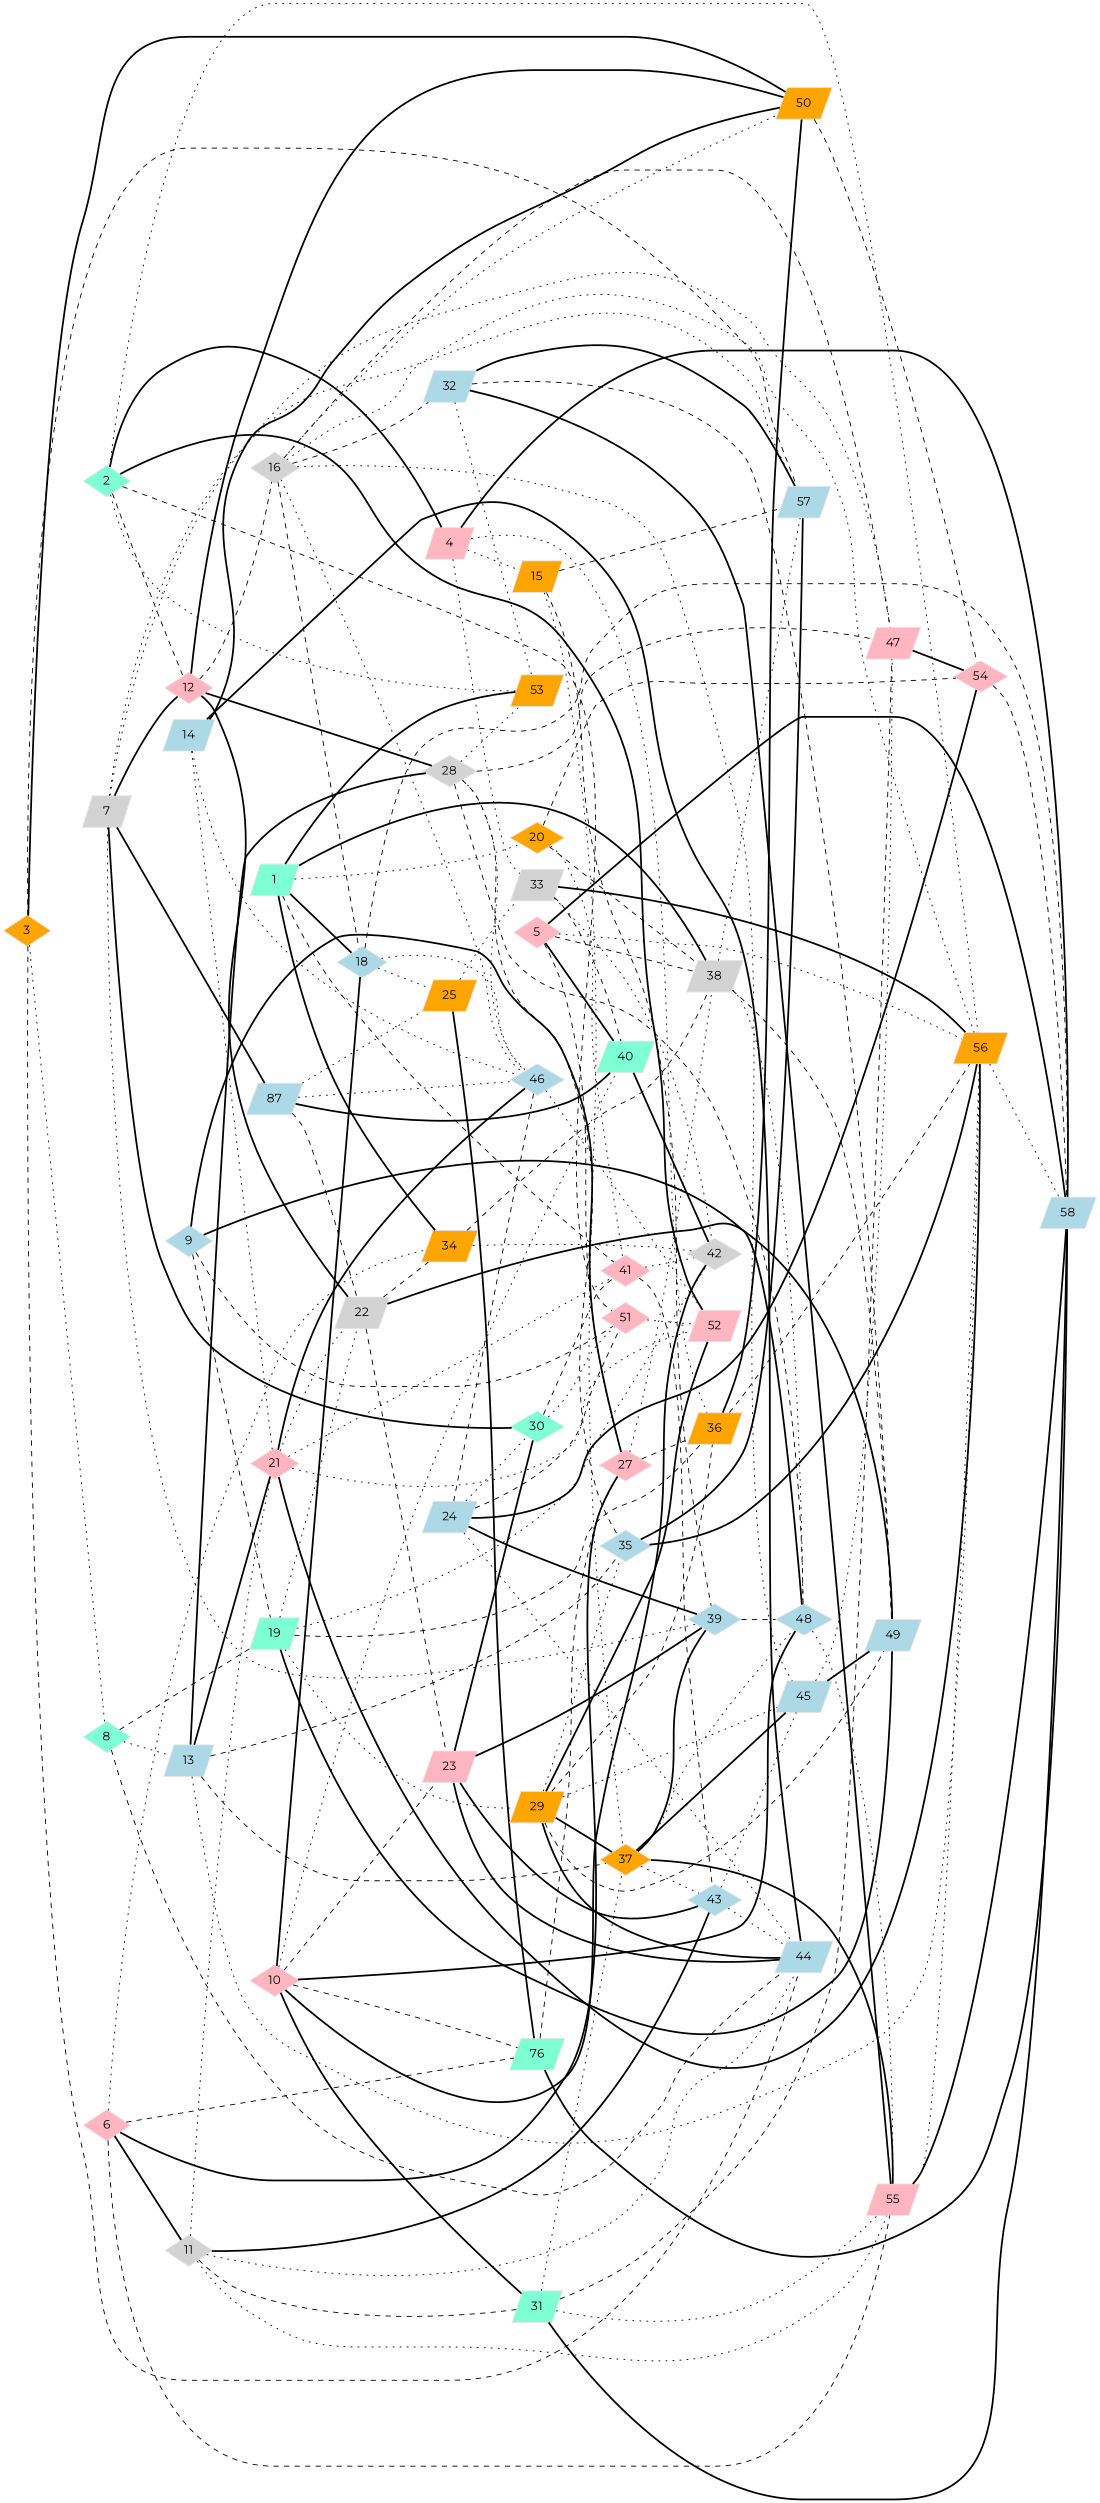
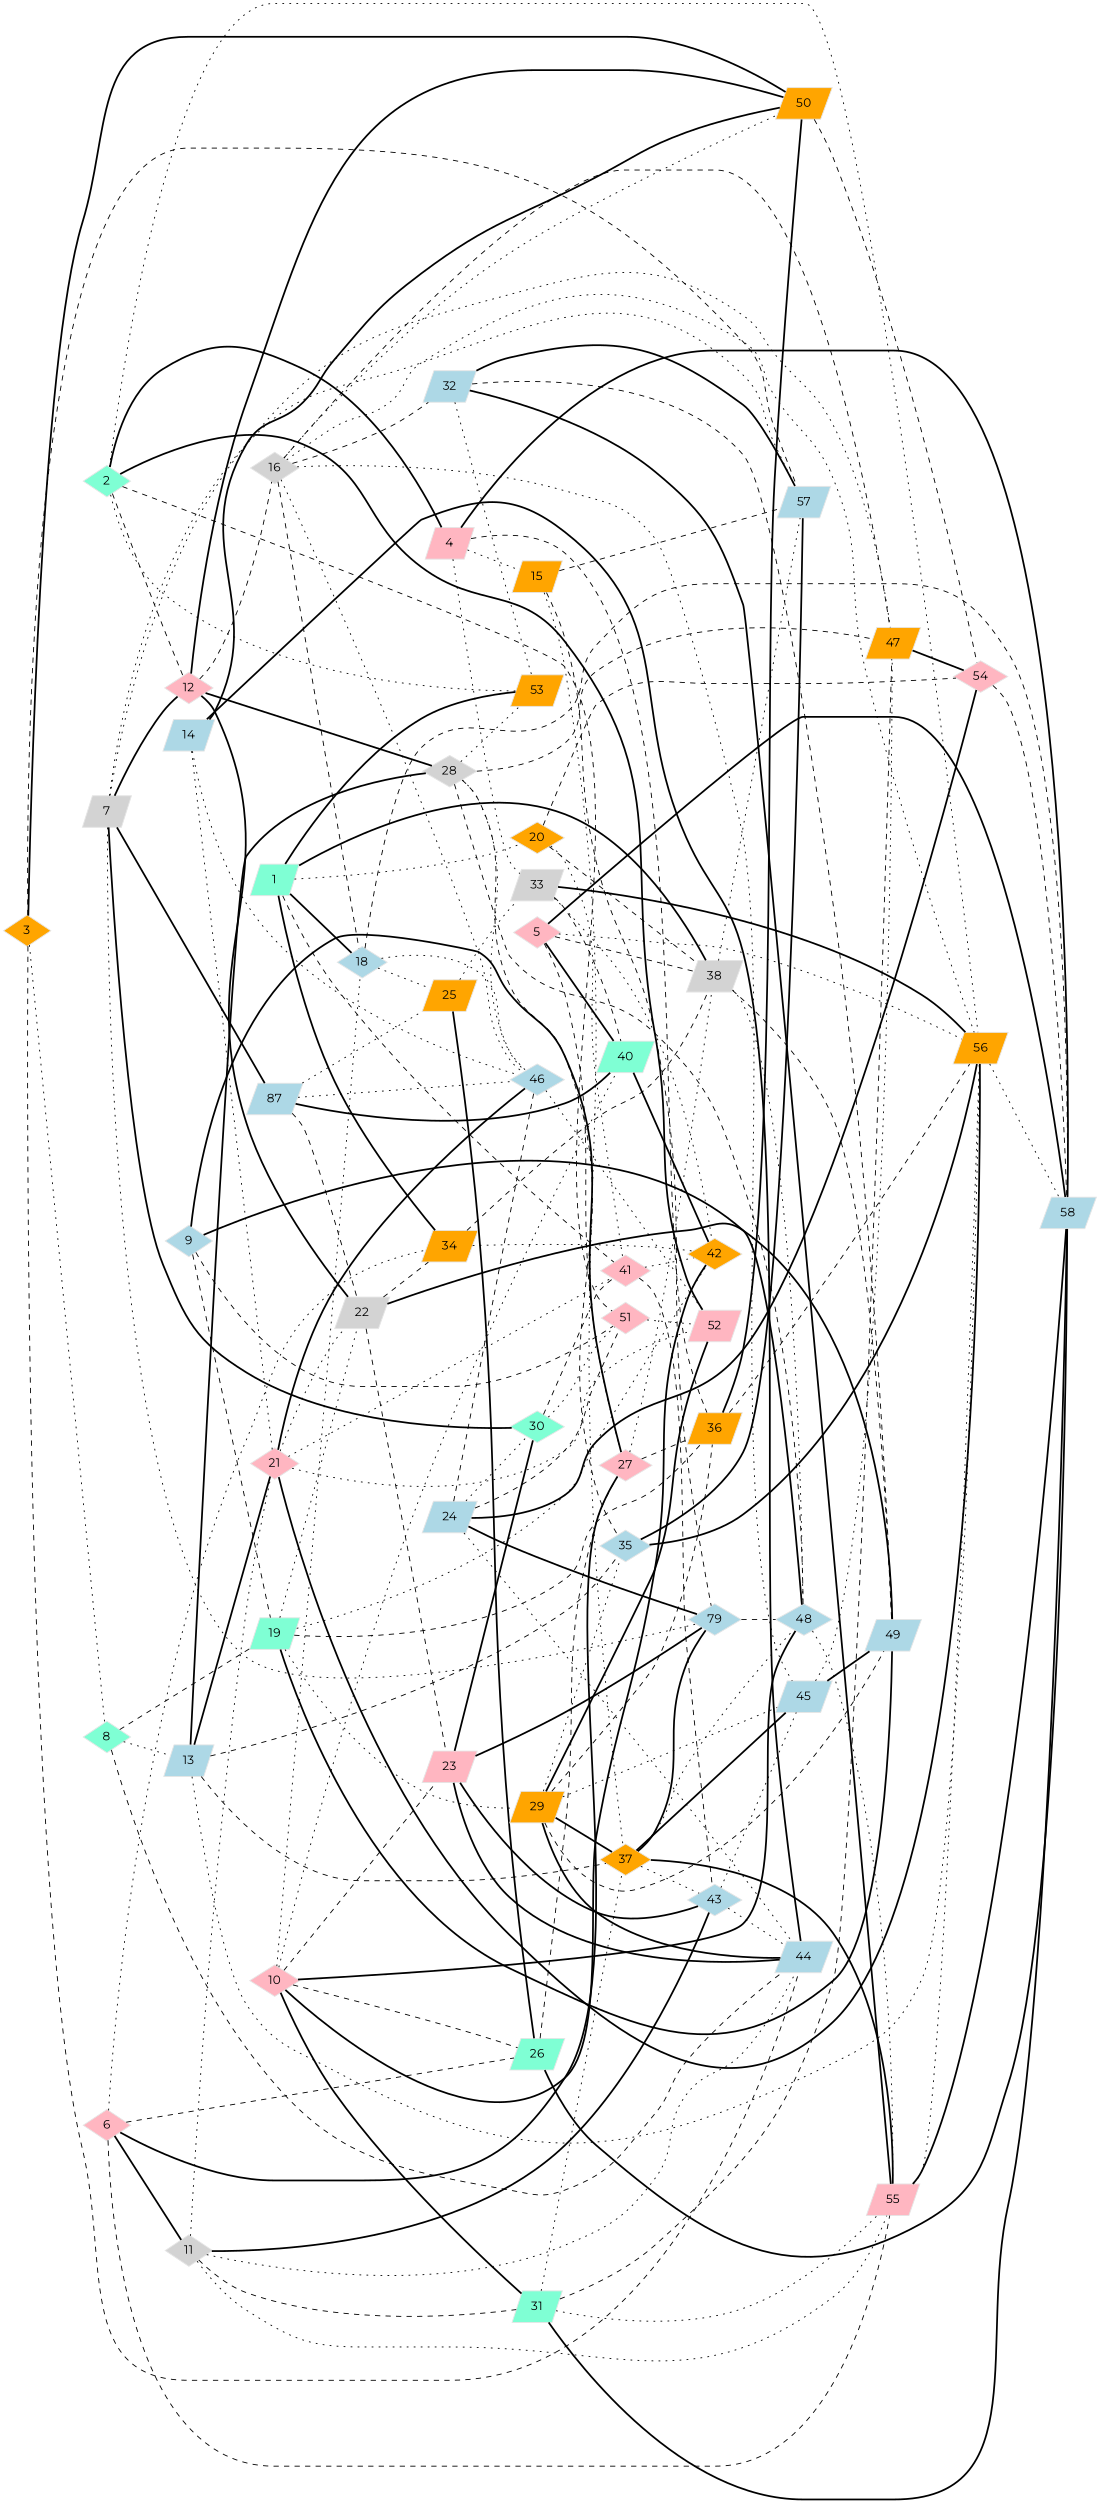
(893, 643) -> (893, 643)
(662, 926) -> (662, 926)
(715, 1254) -> (715, 1254)
(315, 1521) -> (315, 1521)
(715, 1620) -> (715, 1620)
(537, 2054) -> (537, 2054)
